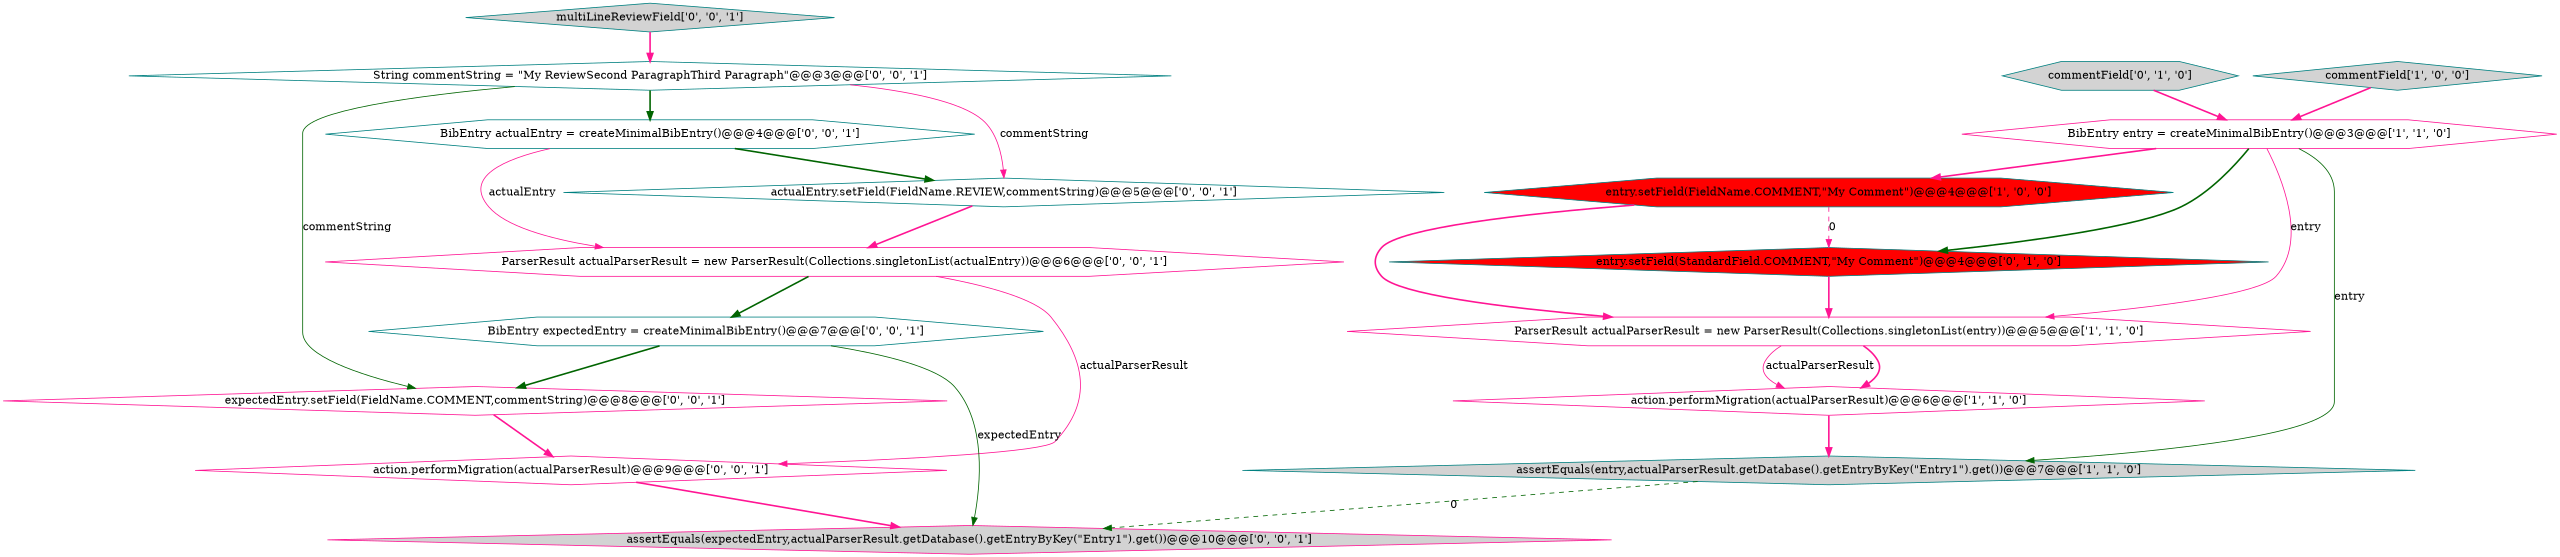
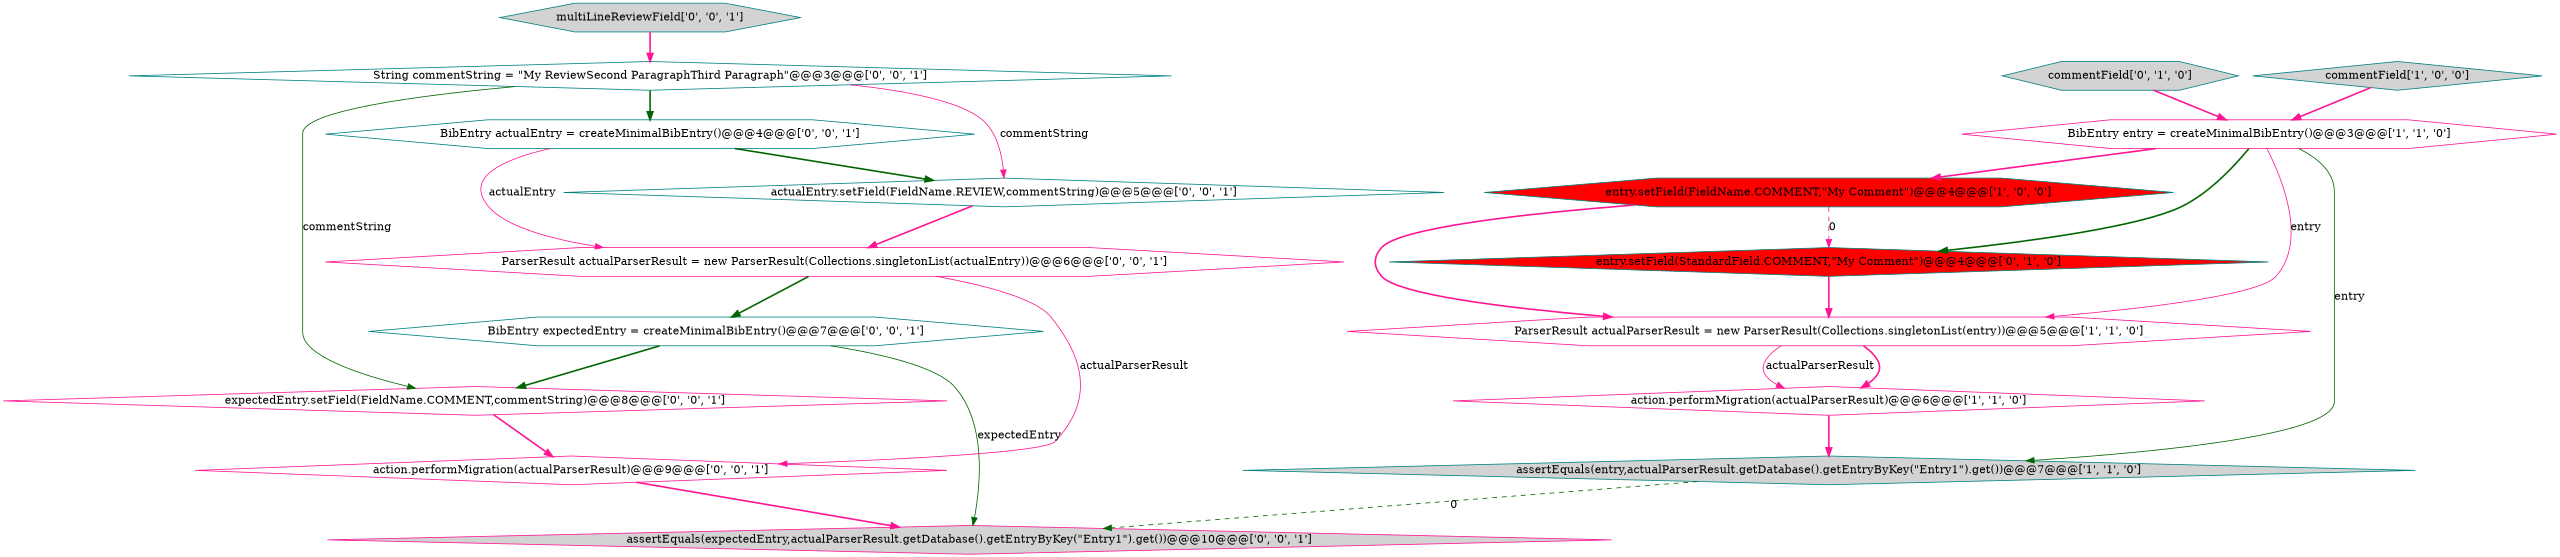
(650, 18) -> (650, 18)
